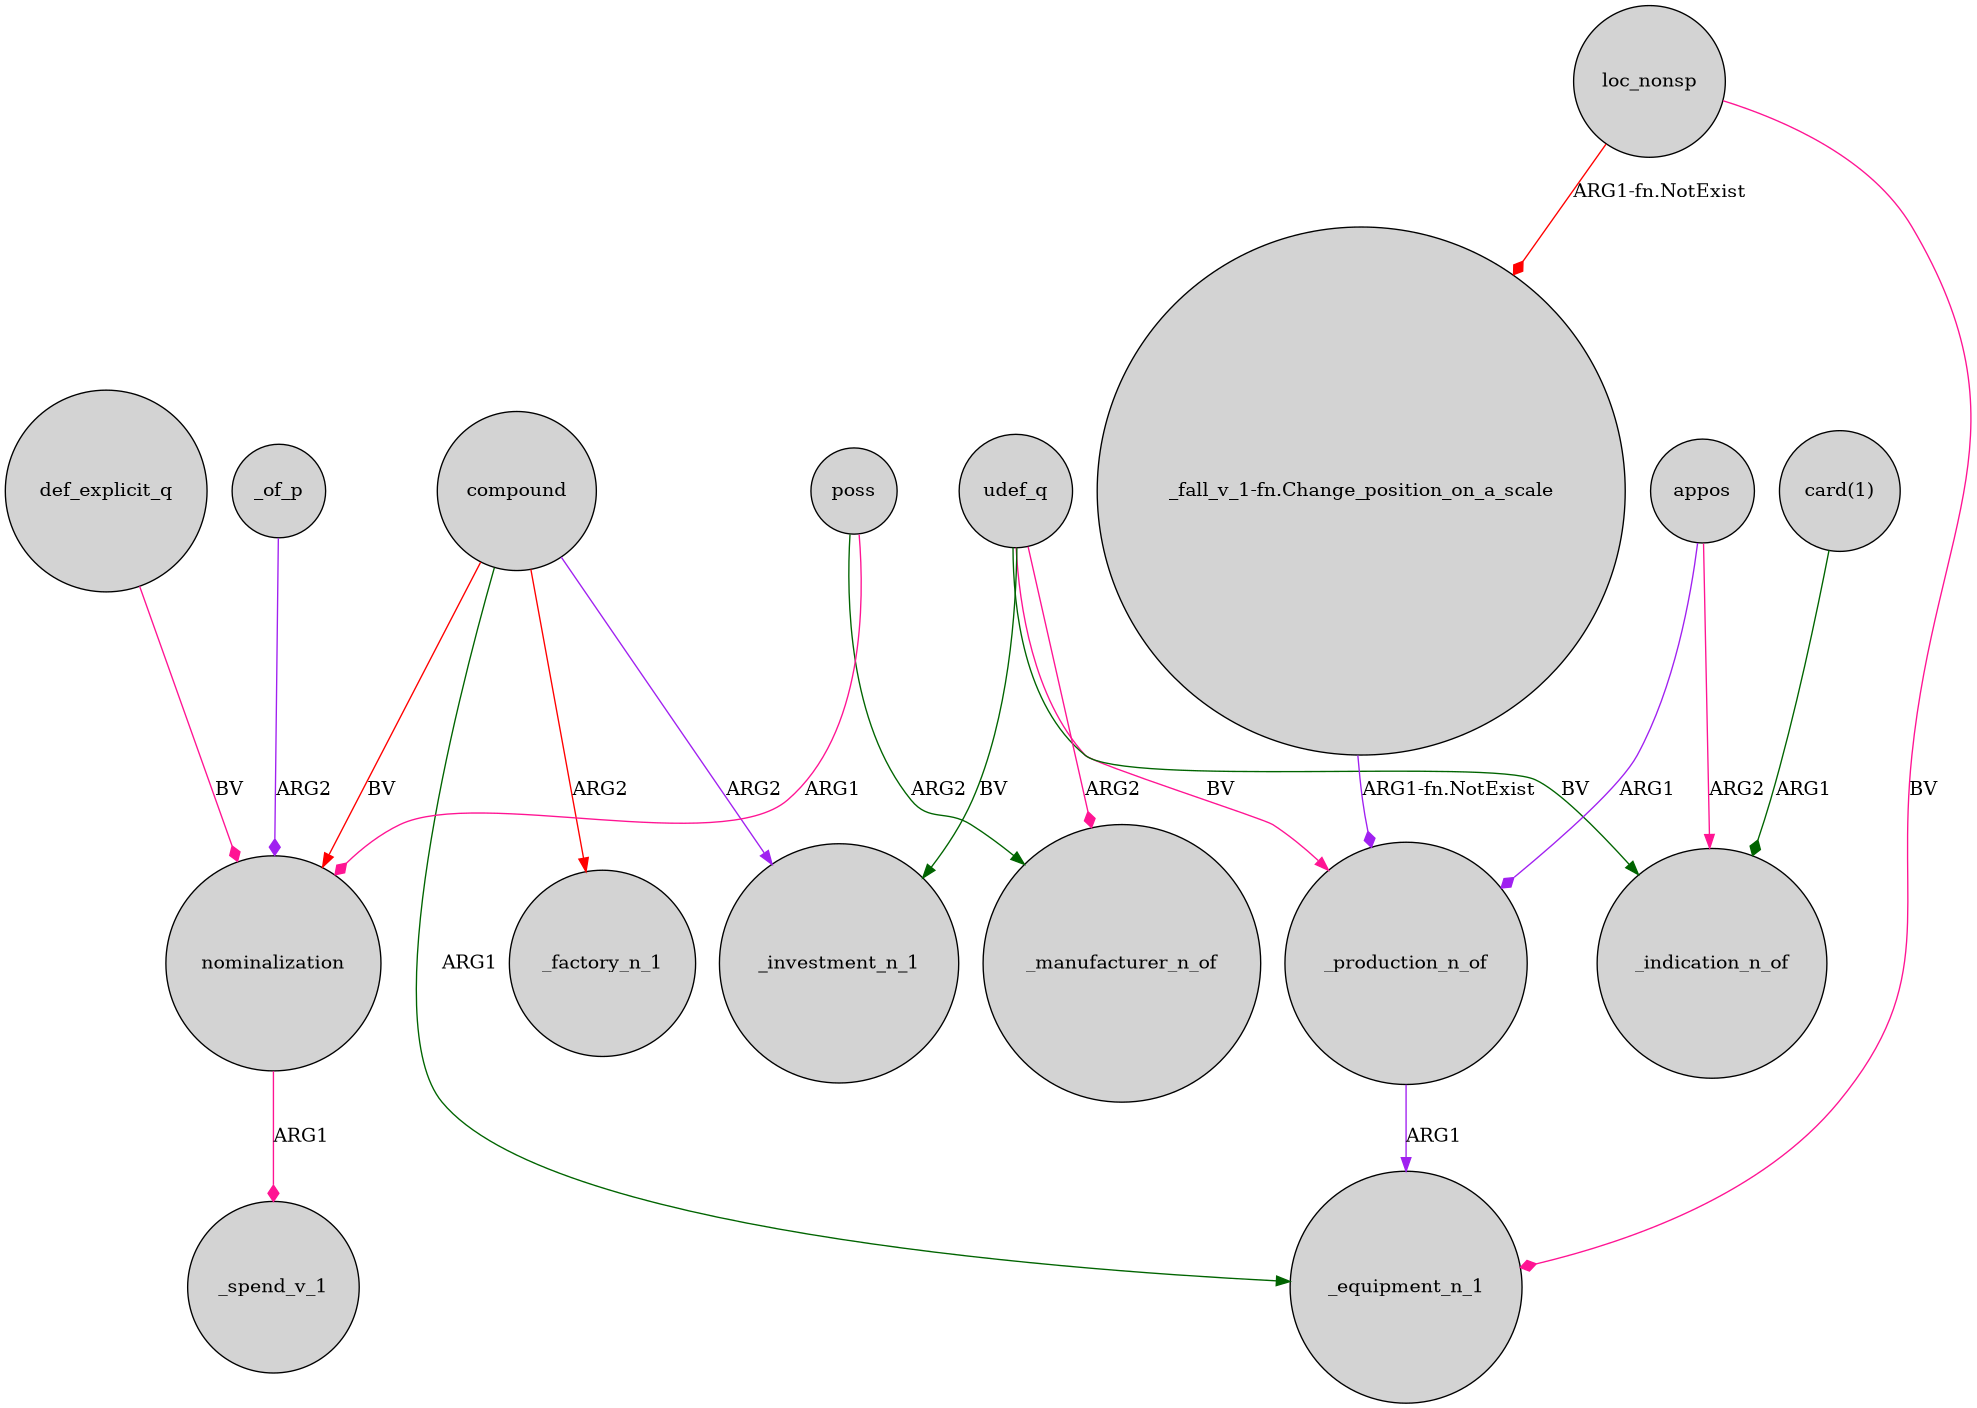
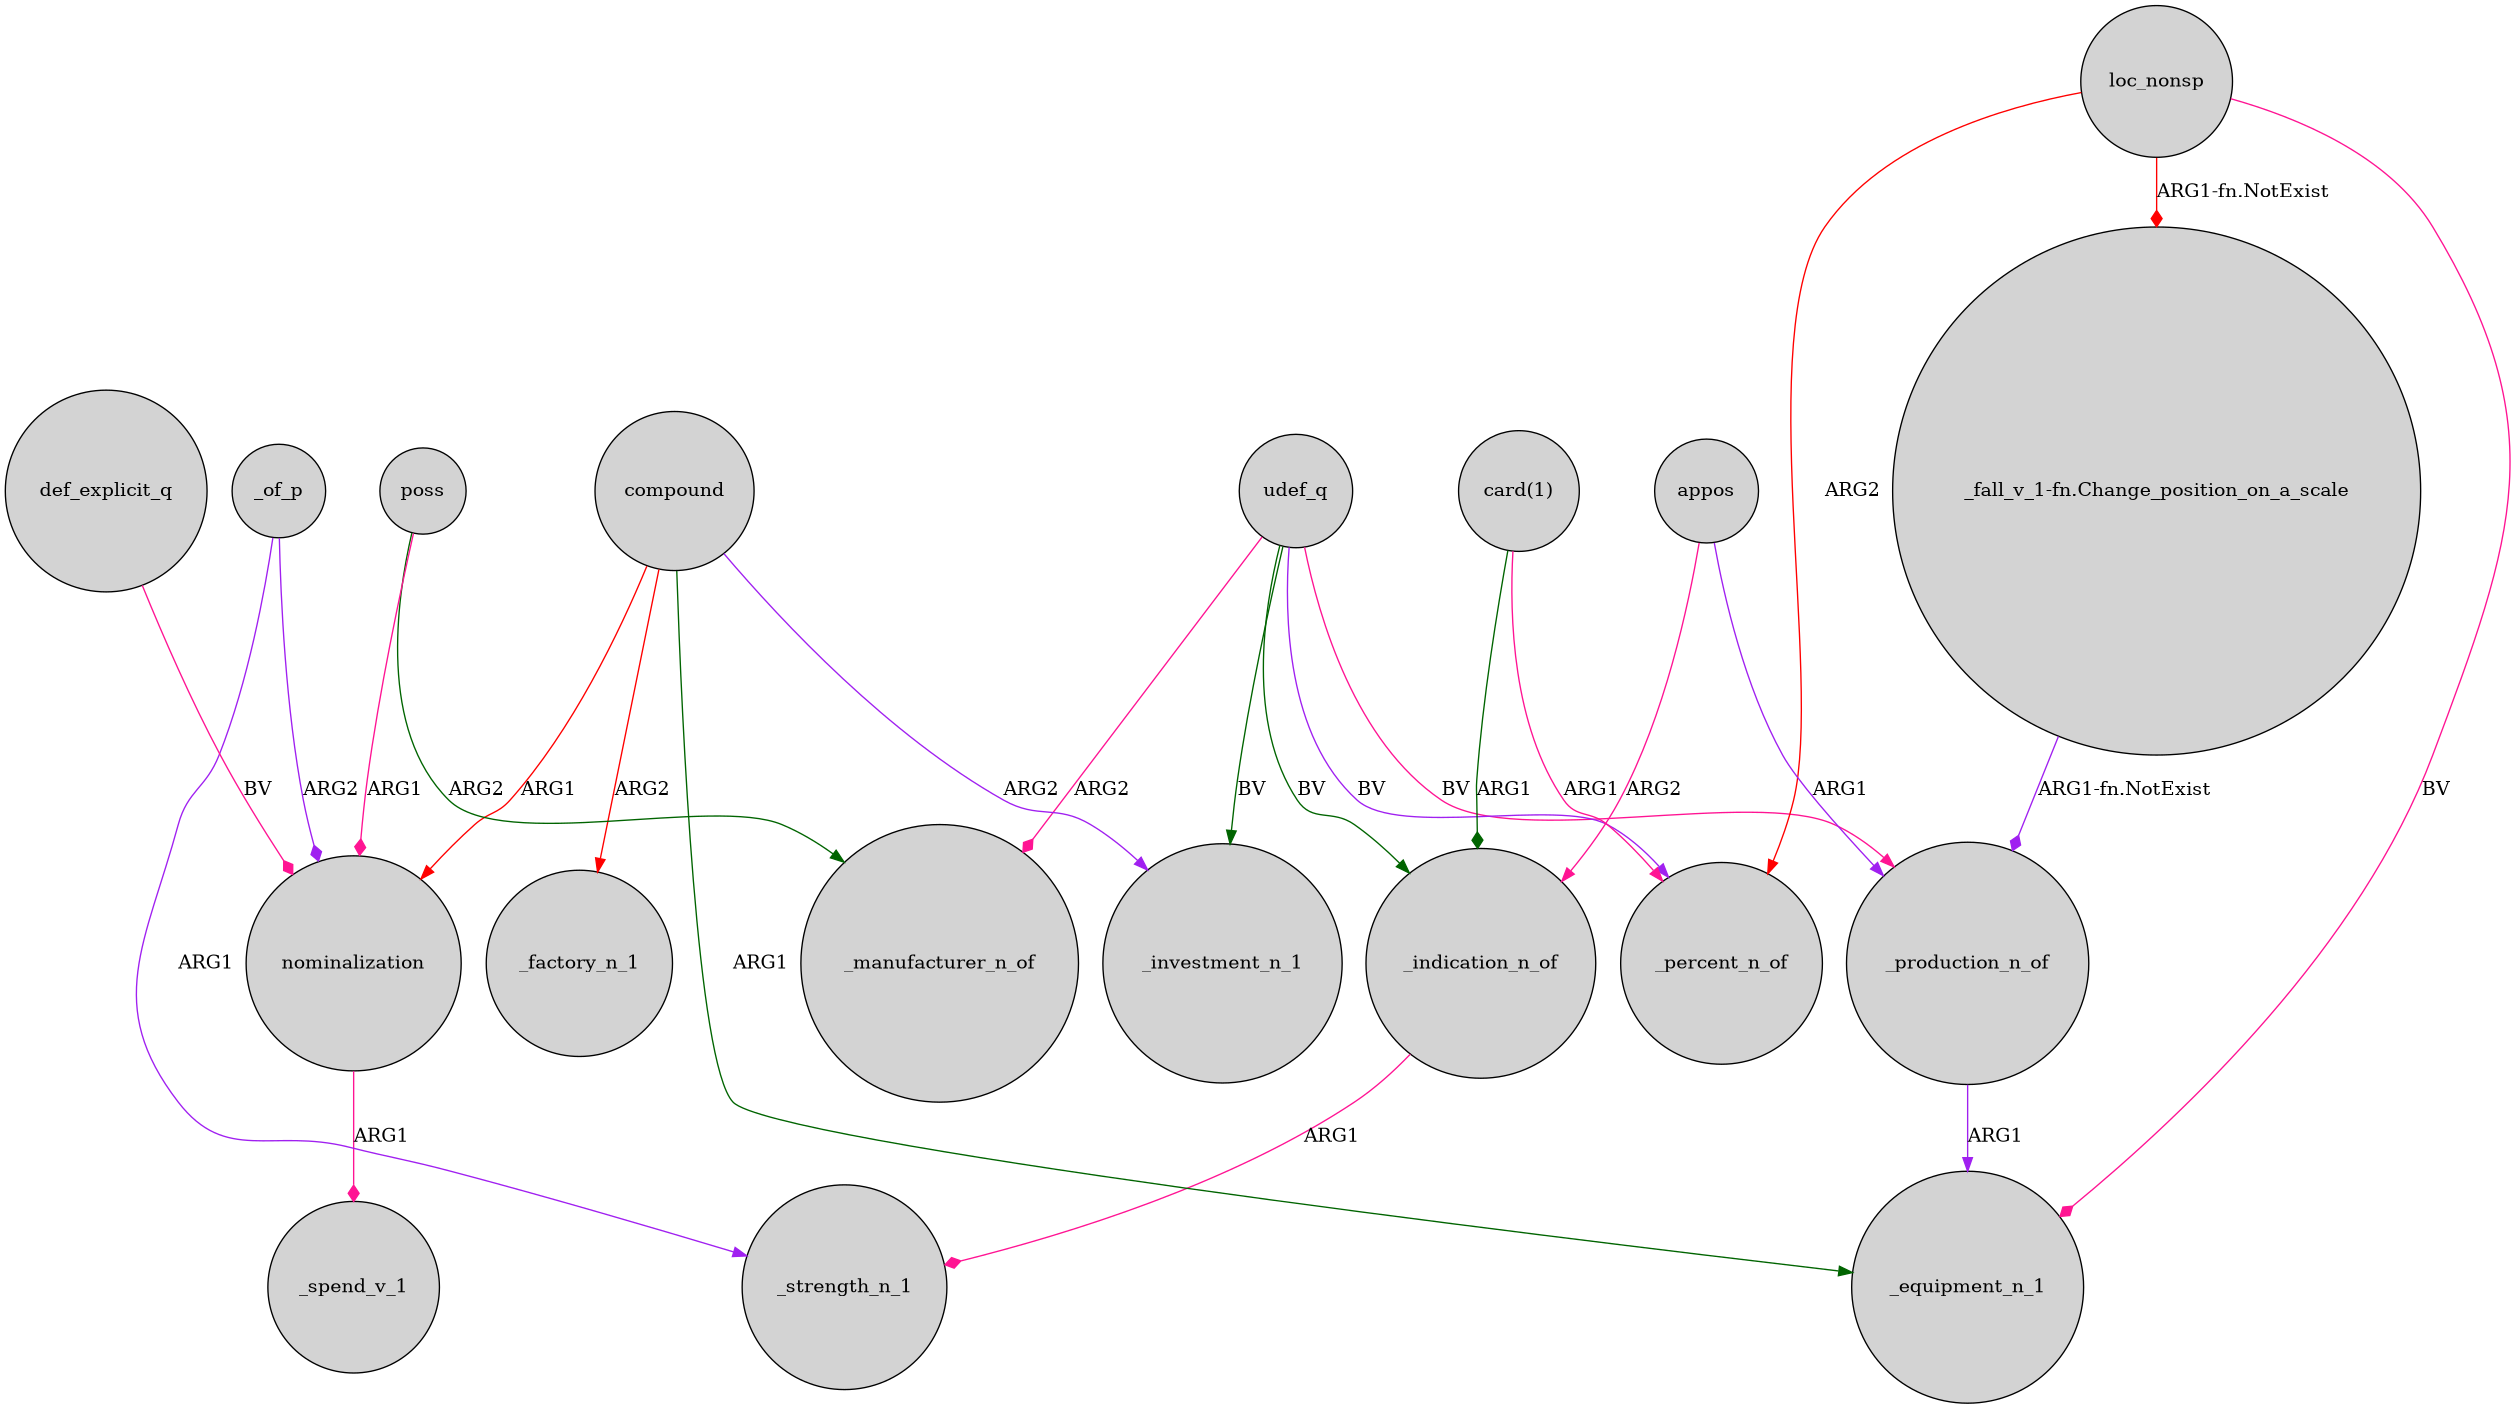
(1648, 734) -> (1765, 719)
(382, 790) -> (549, 790)
none -> (1722, 963)
none -> (845, 1287)
